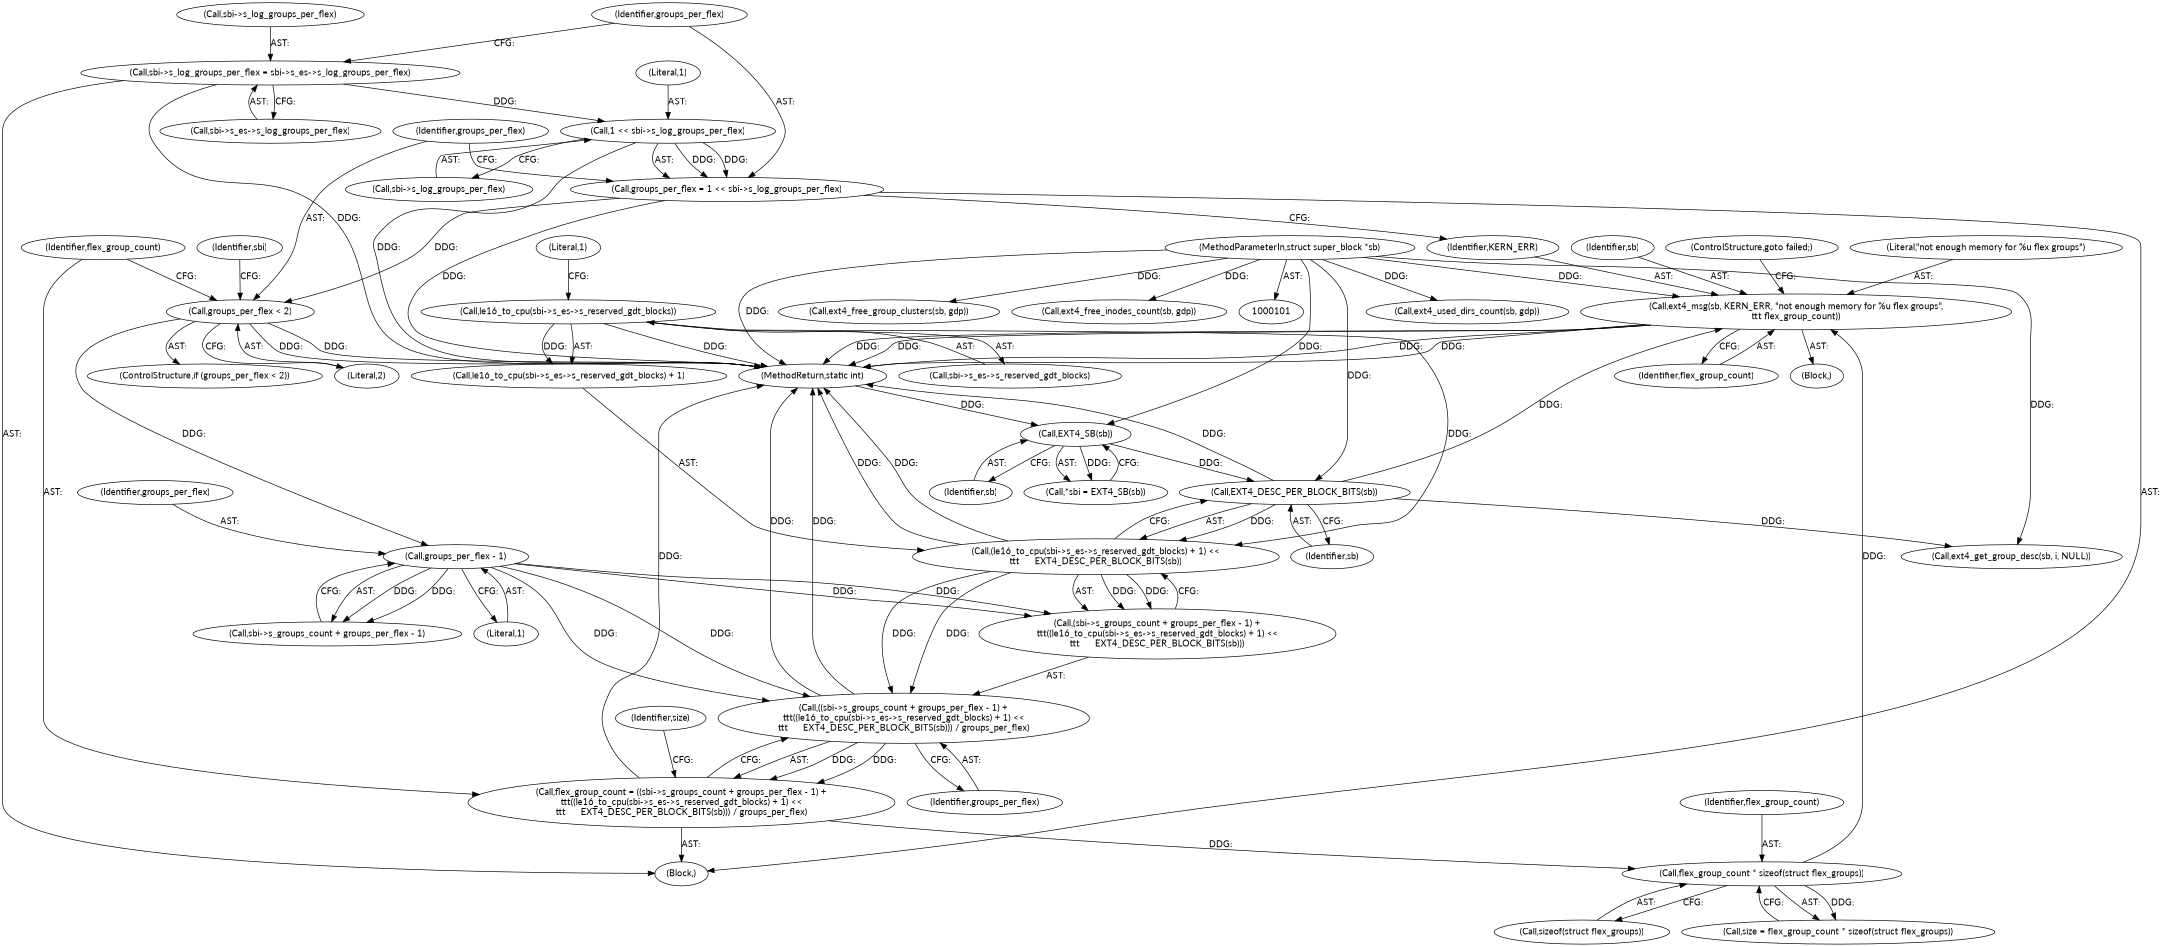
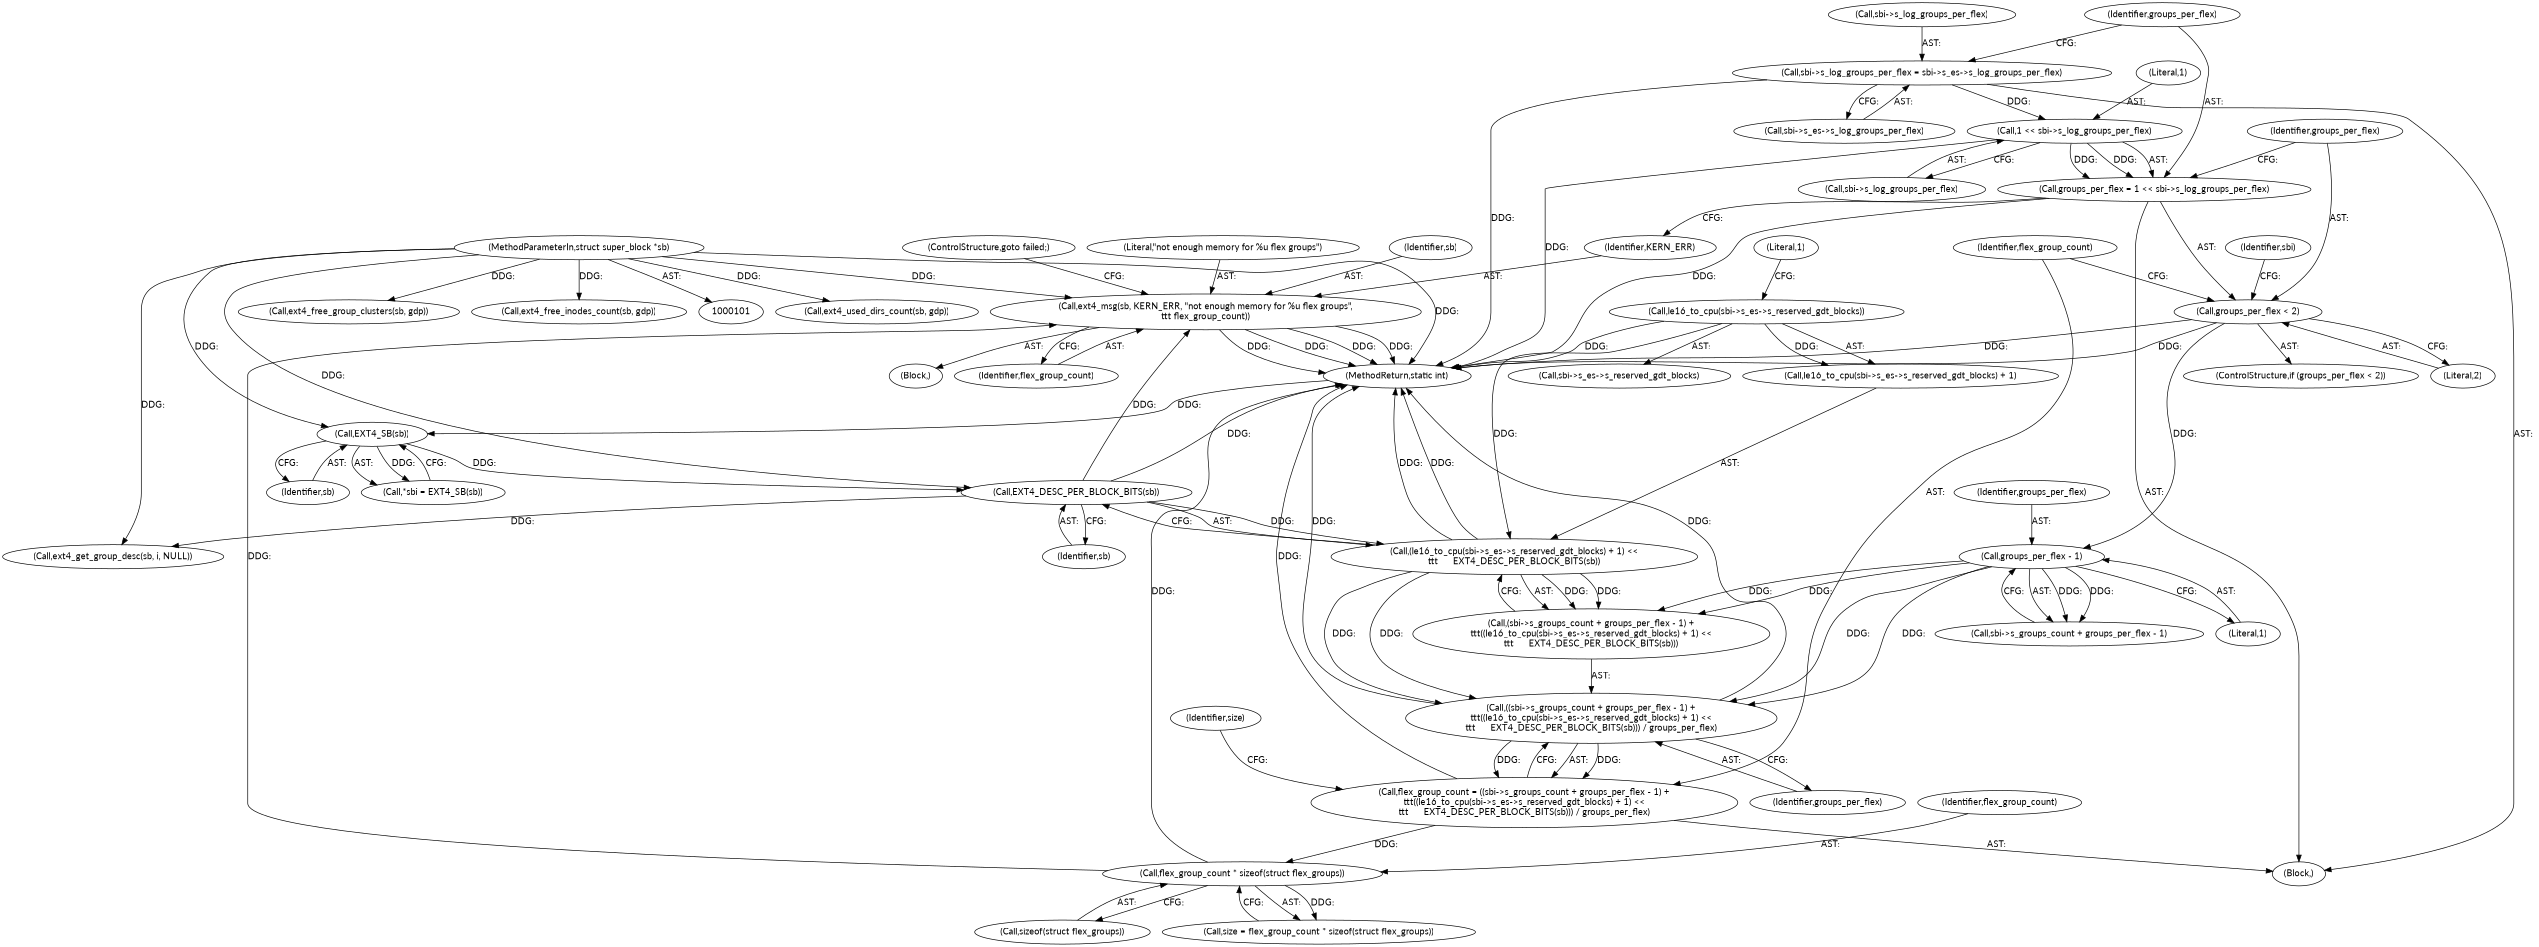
(448, 248) -> (2208, 248)
(822, 331) -> none
none -> (1152, 575)
